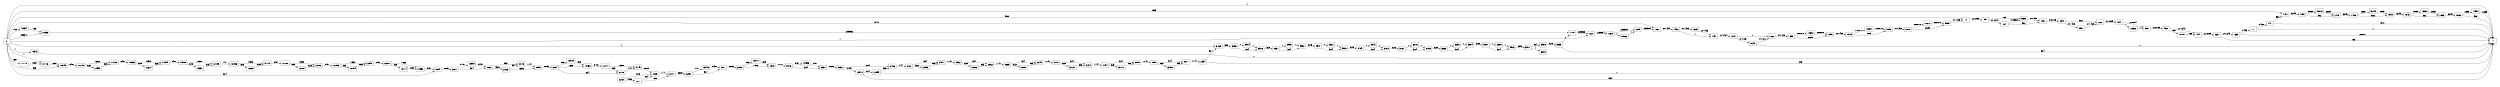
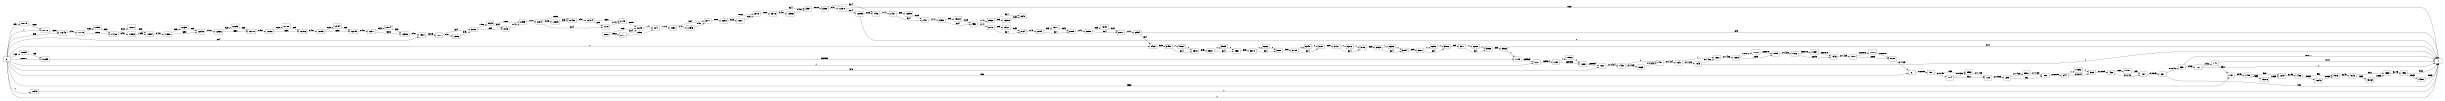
none -> (1481, 48)
(1047, 63) -> (982, 26)
(139, 65) -> (122, 31)
